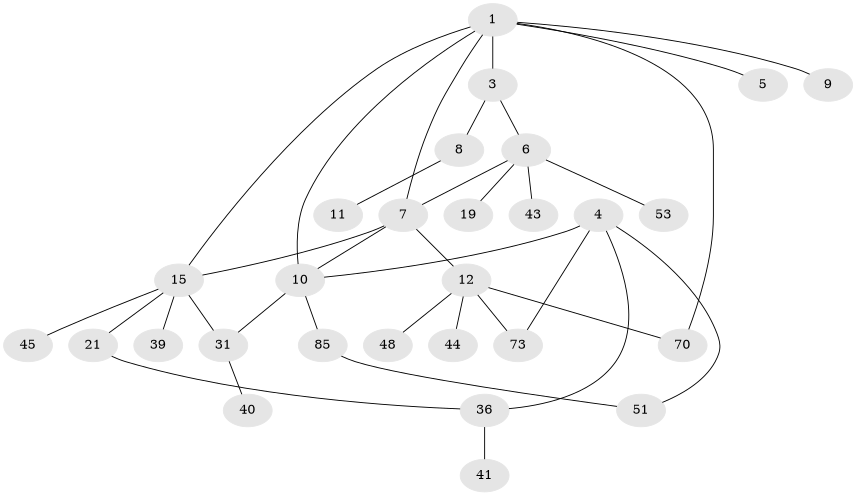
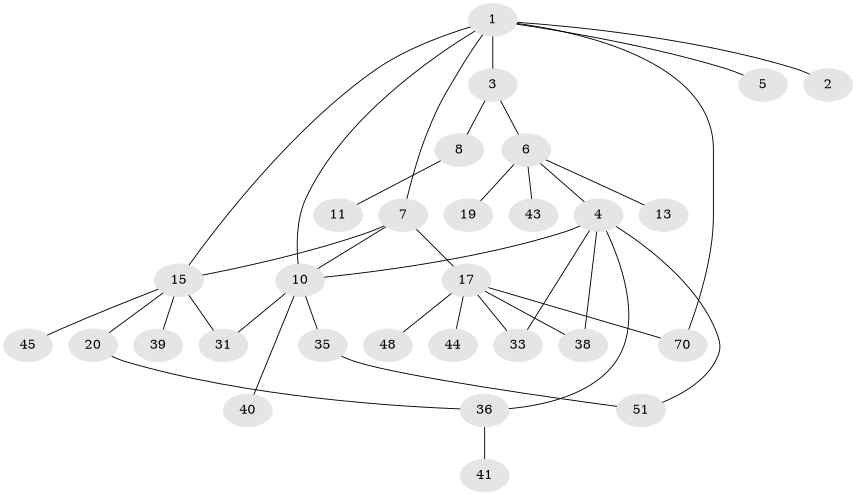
(828, 85) -> (828, 85)
(465, 183) -> (562, 183)
(664, 215) -> (664, 215)
(467, 280) -> (467, 280)
(93, 345) -> (93, 345)
(323, 345) -> (323, 345)
(518, 345) -> (518, 345)
none -> (583, 345)
(235, 378) -> (274, 345)
